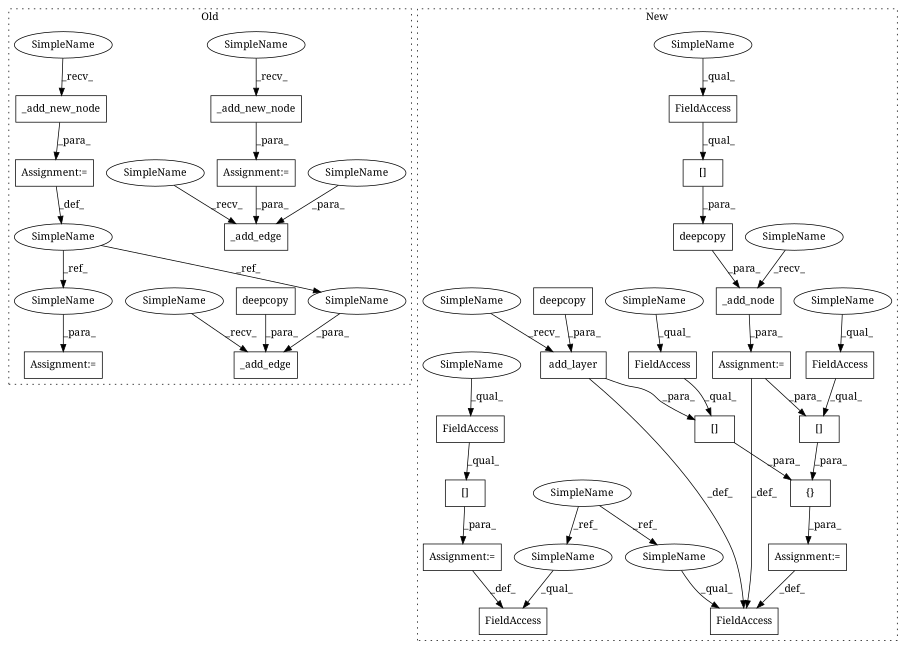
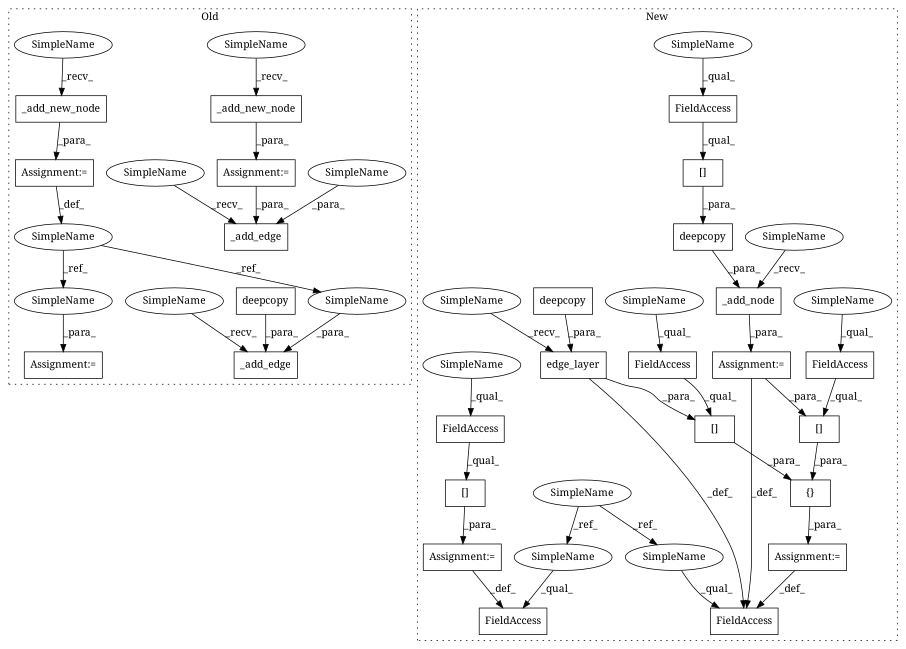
(573, 365) -> (573, 365)
